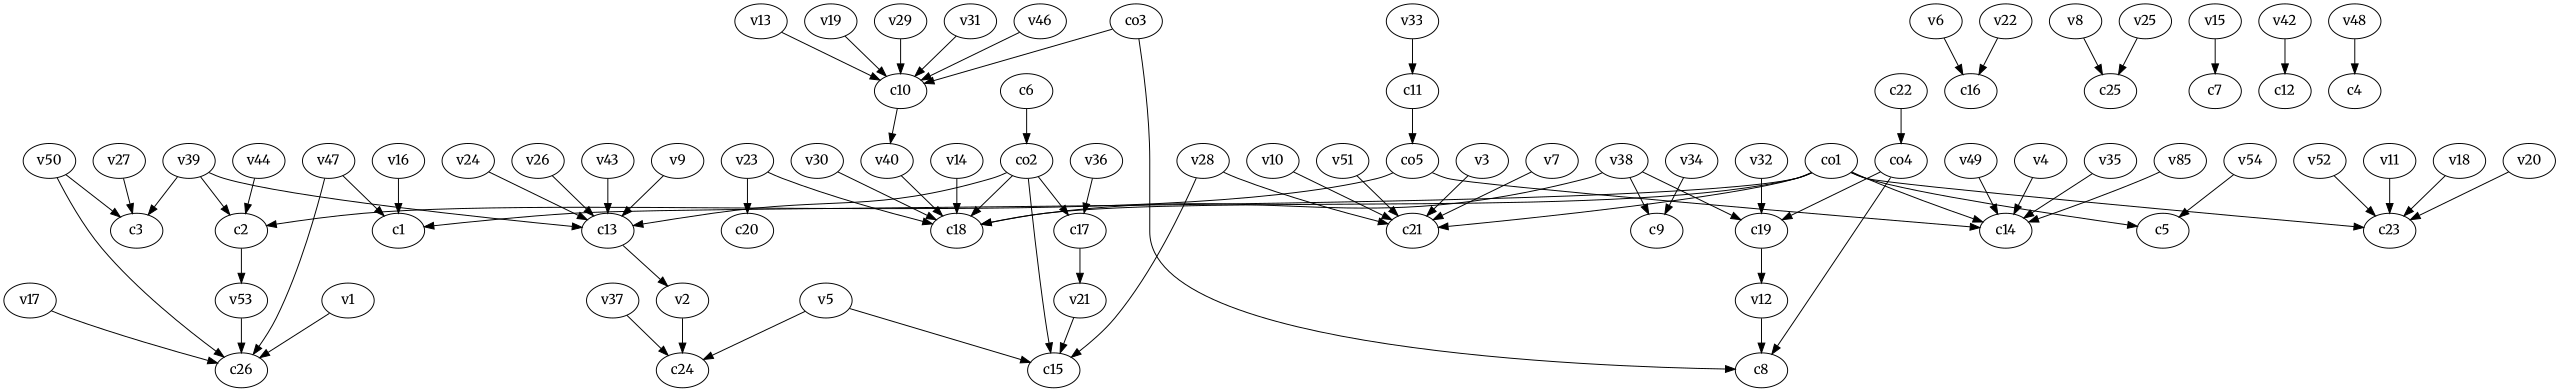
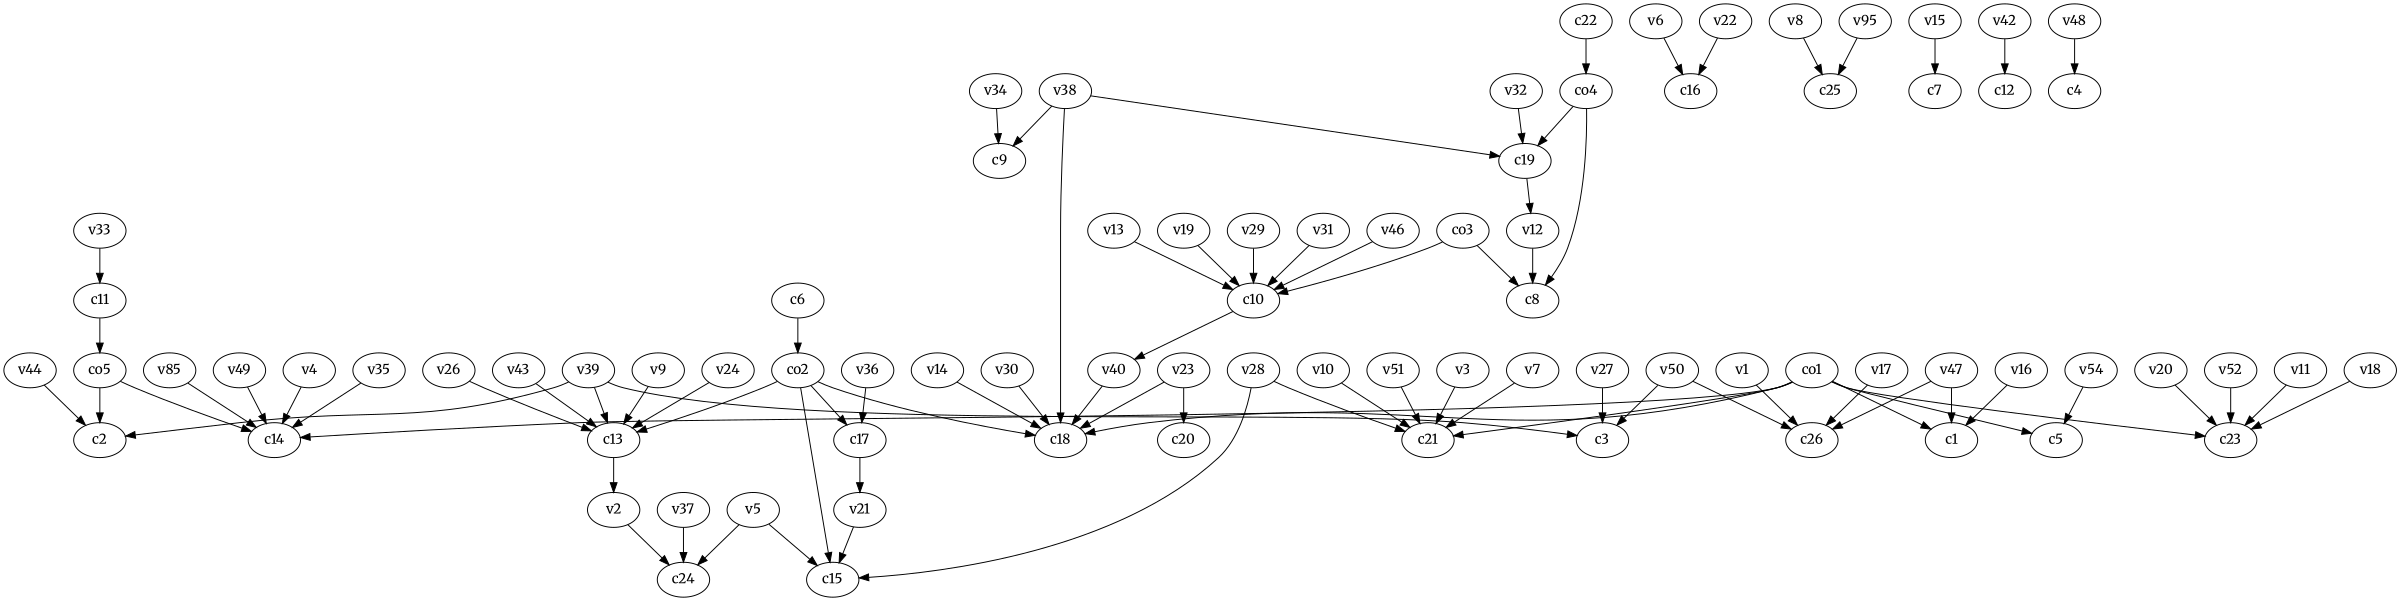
(2145, 21) -> (1865, 21)
(241, 301) -> none
